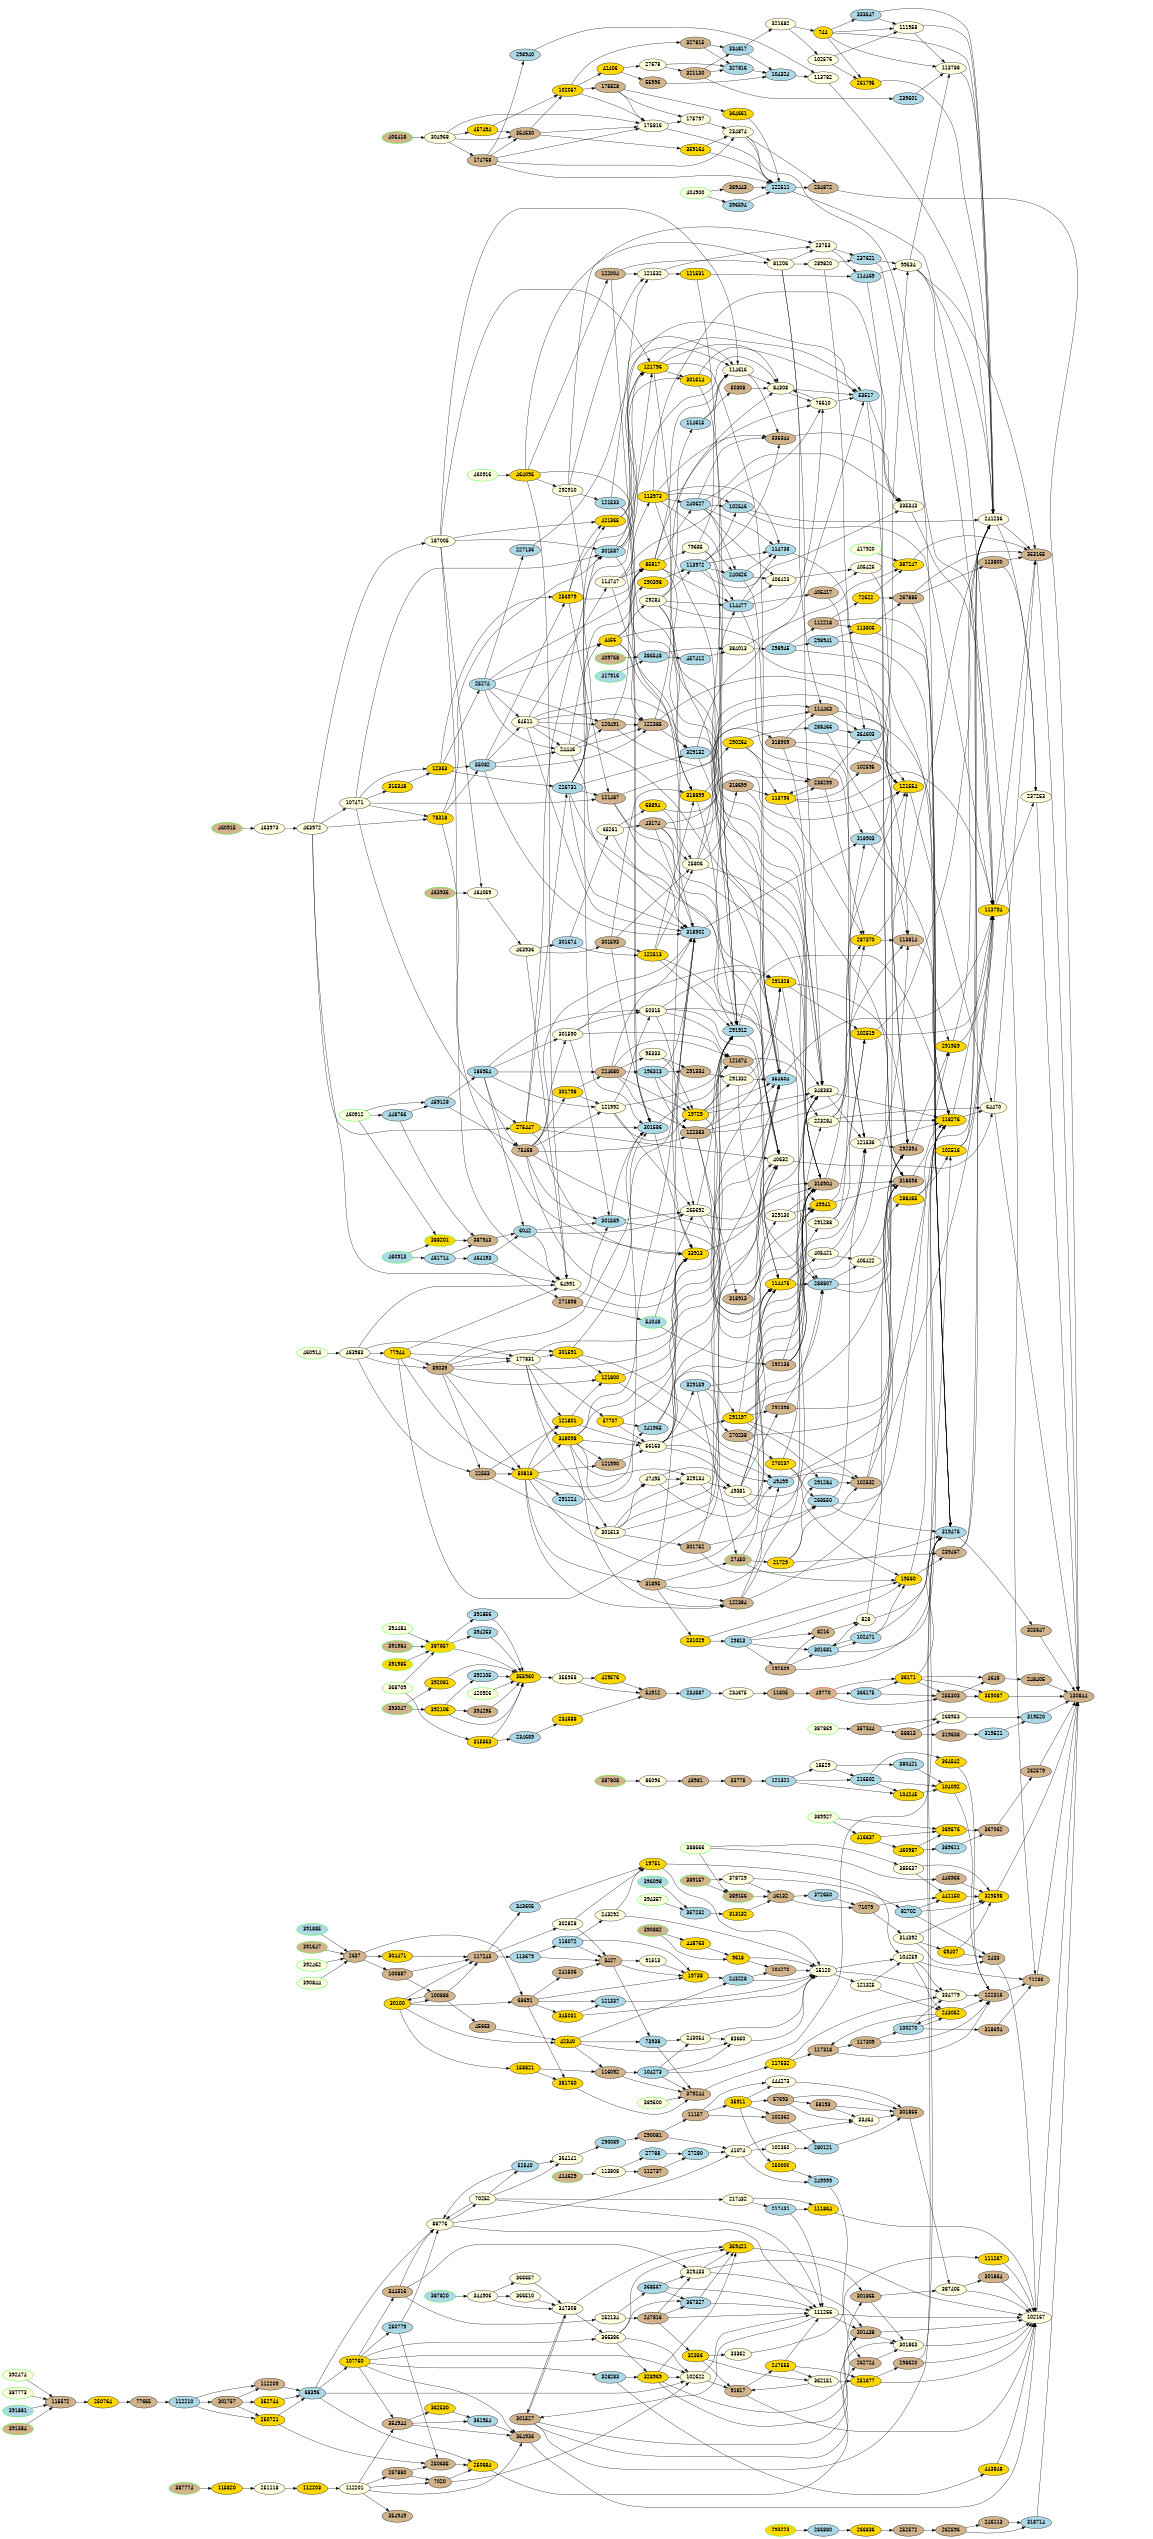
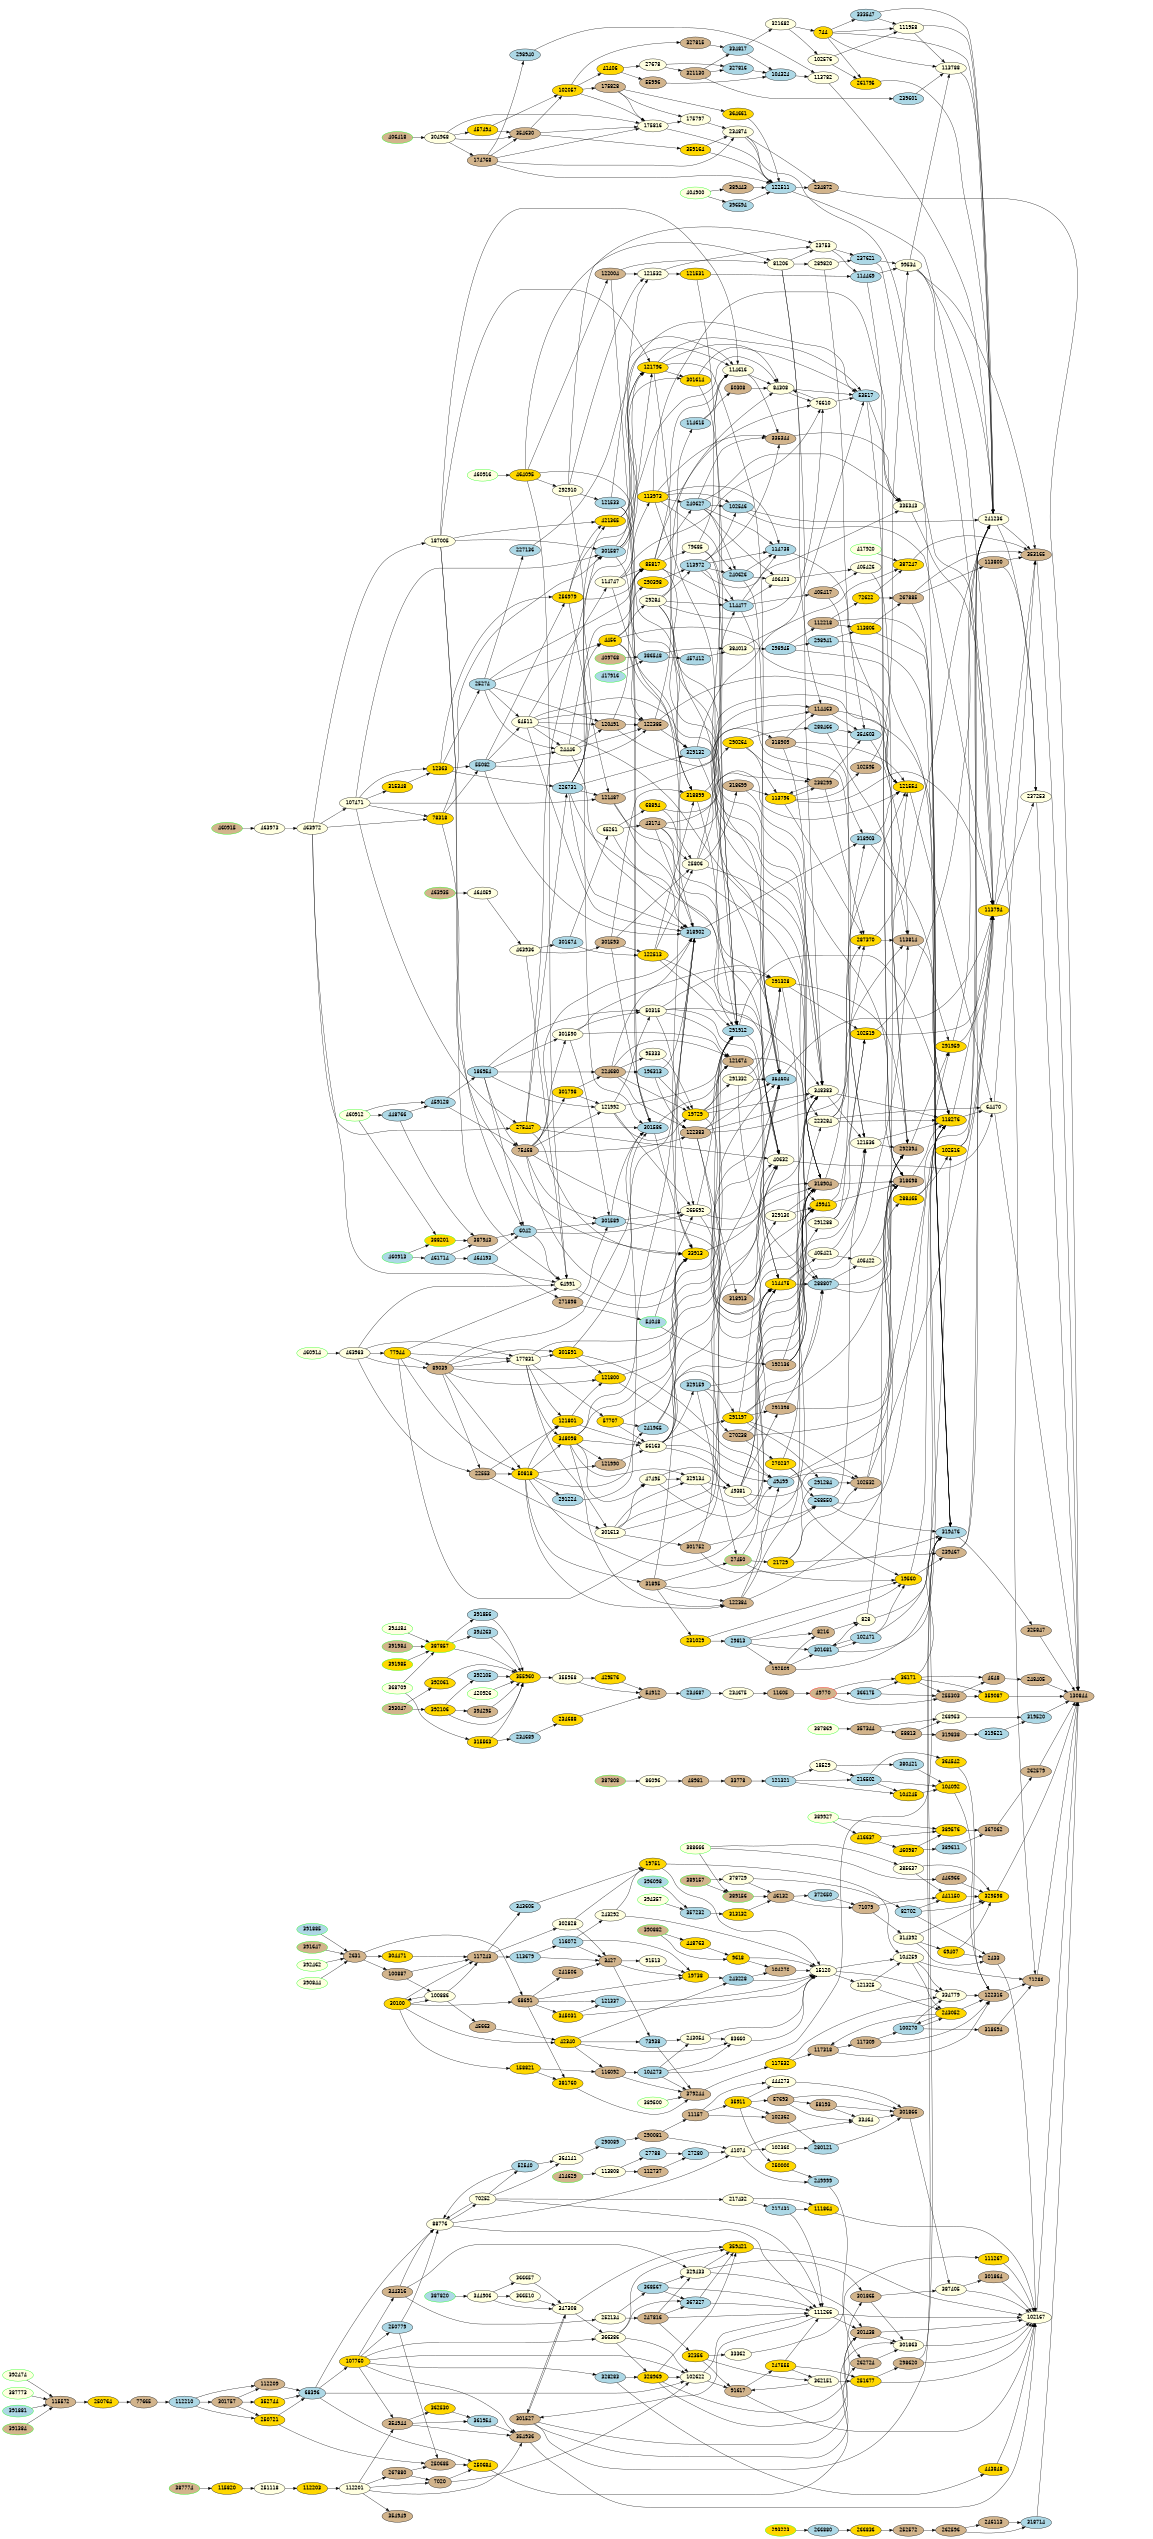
(715, 55) -> none
(460, 716) -> (460, 1010)
(695, 1072) -> none
(355, 1956) -> (355, 1956)
(440, 1996) -> (440, 1996)
